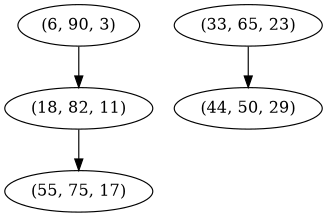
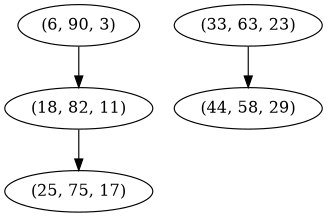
(248, 25) -> (248, 25)
(248, 108) -> (248, 108)
(79, 191) -> (79, 191)
